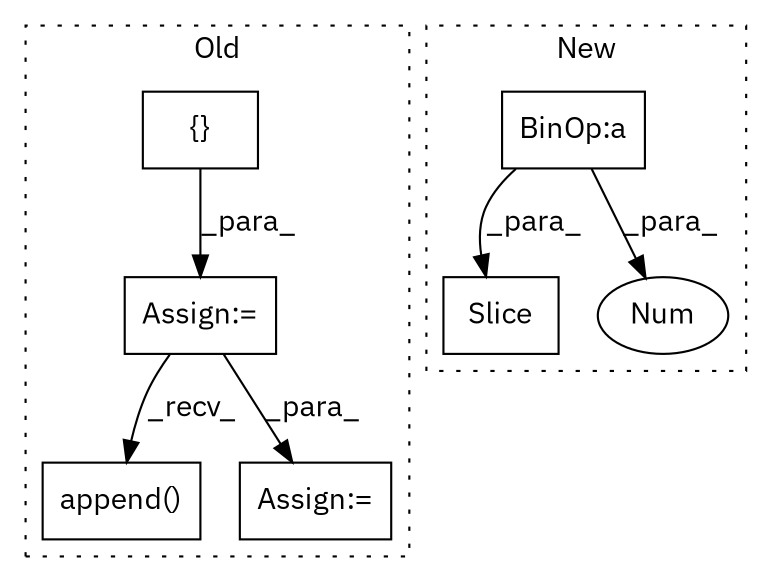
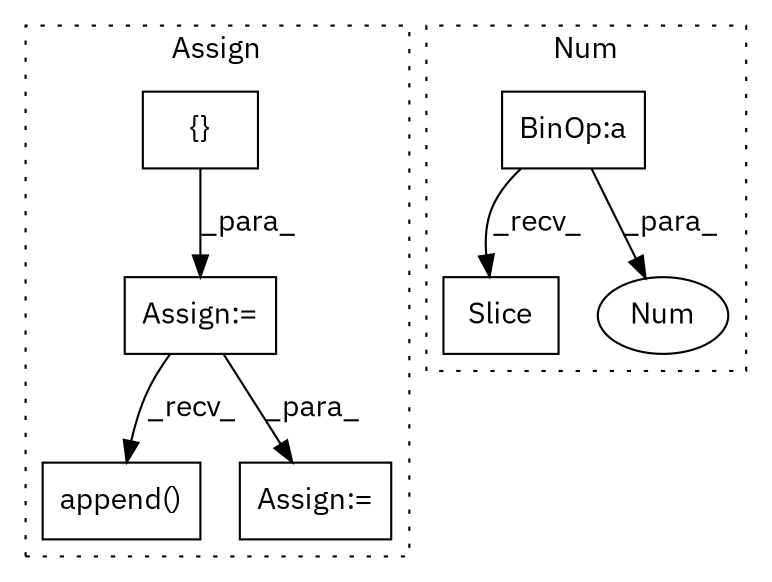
(217, 50) -> (217, 50)
(586, 50) -> (586, 50)
(535, 223) -> (538, 223)
